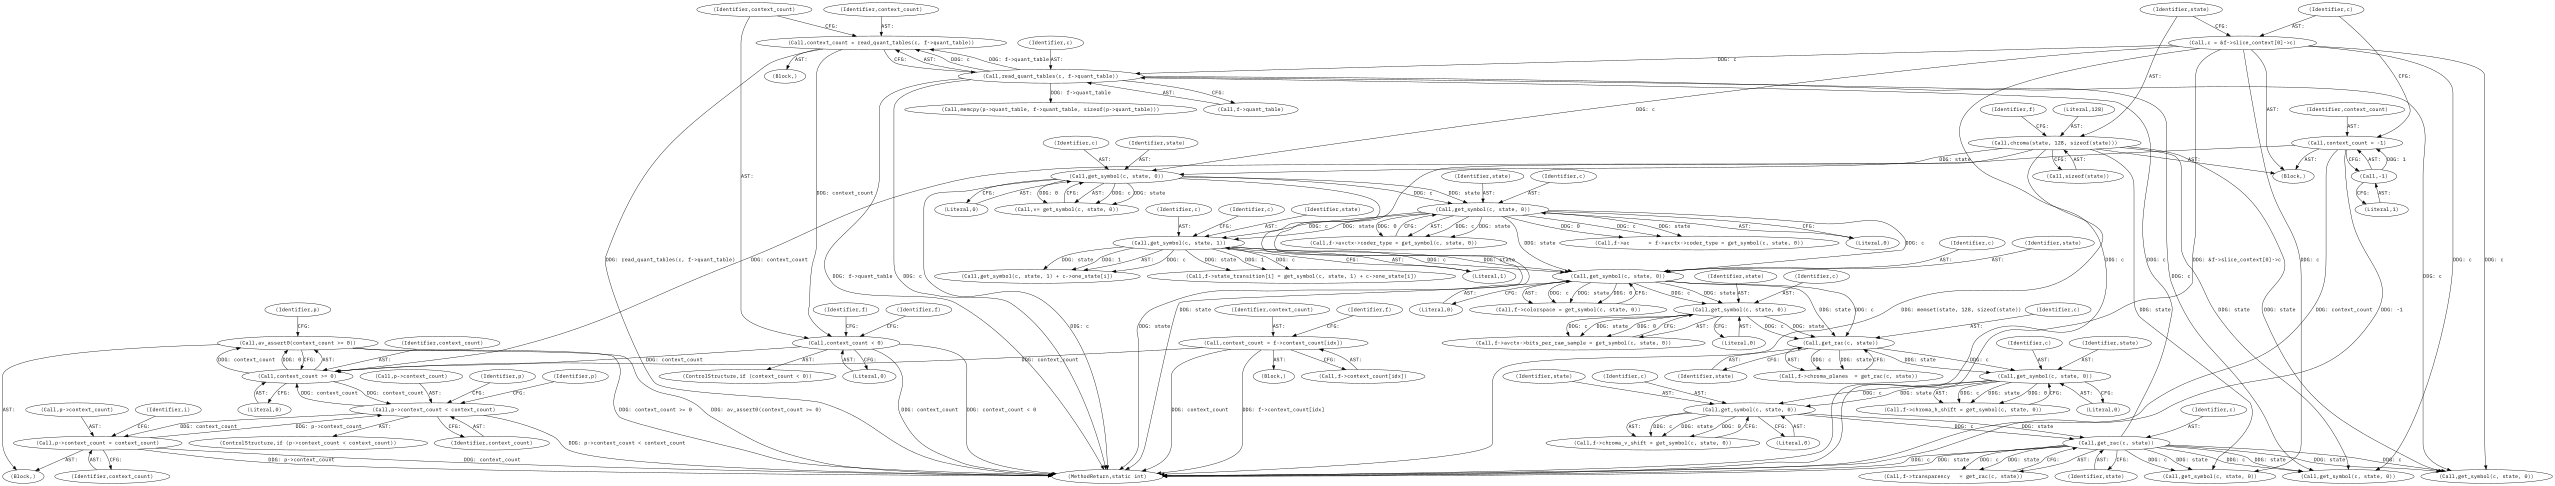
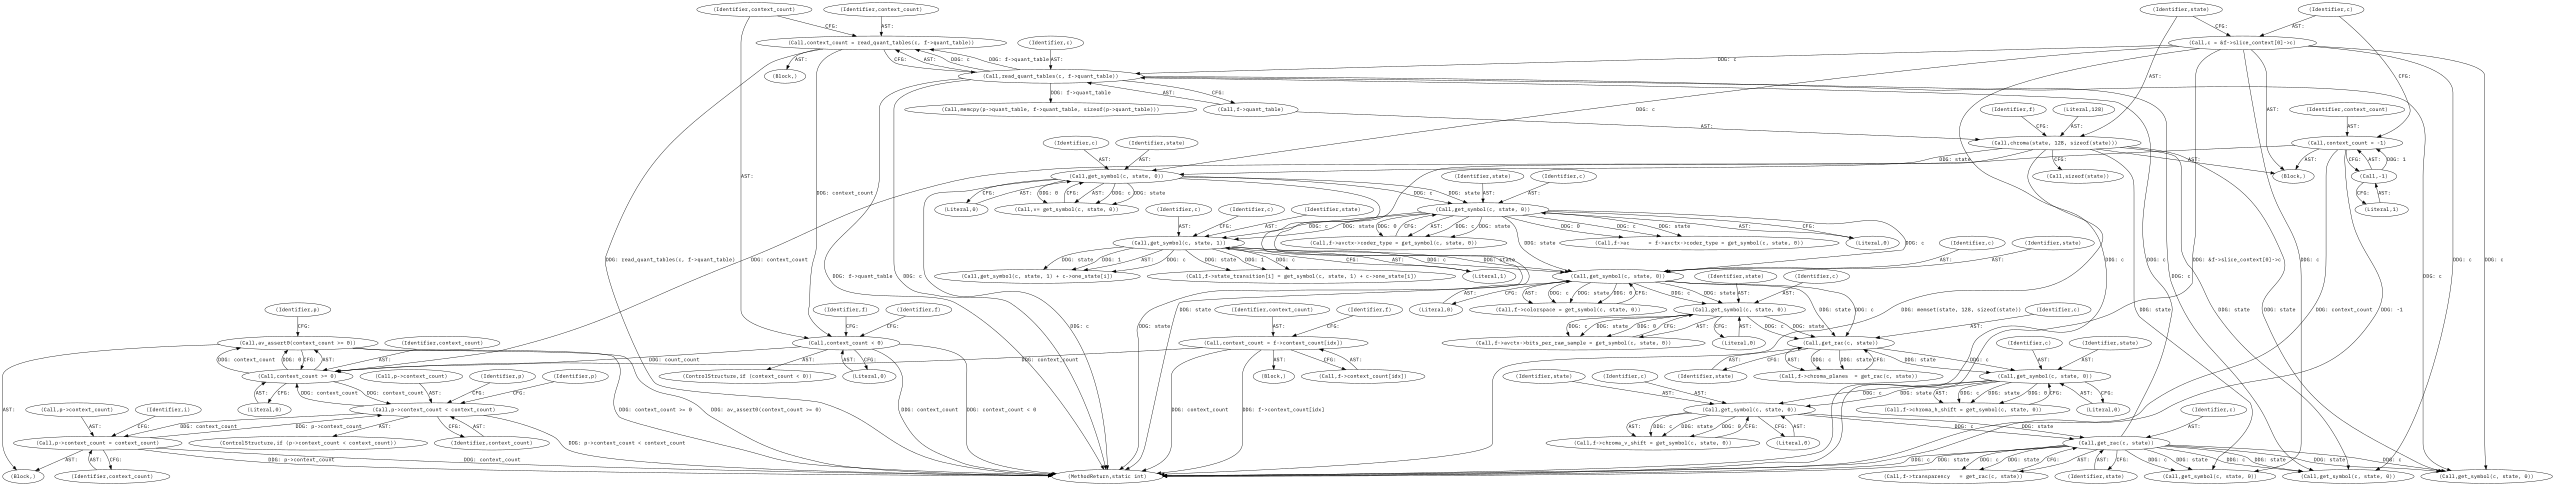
(2073, 160) -> (1636, 126)
(674, 360) -> (674, 360)
